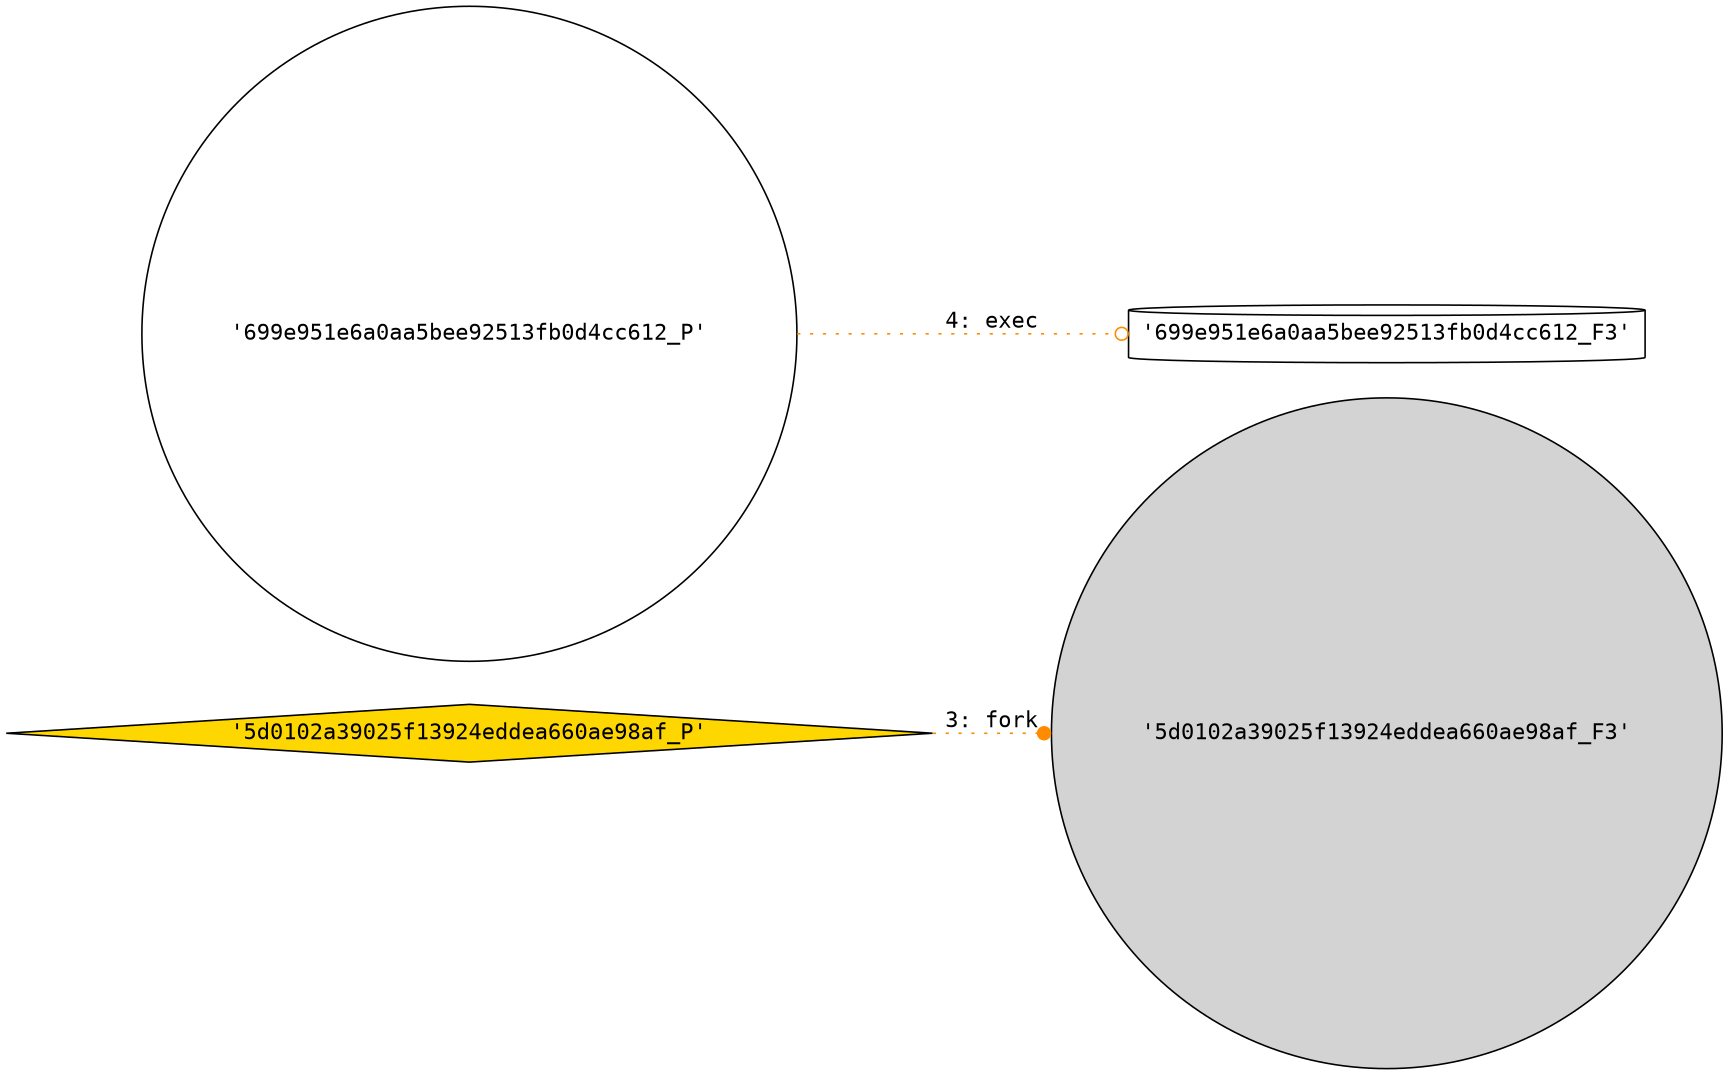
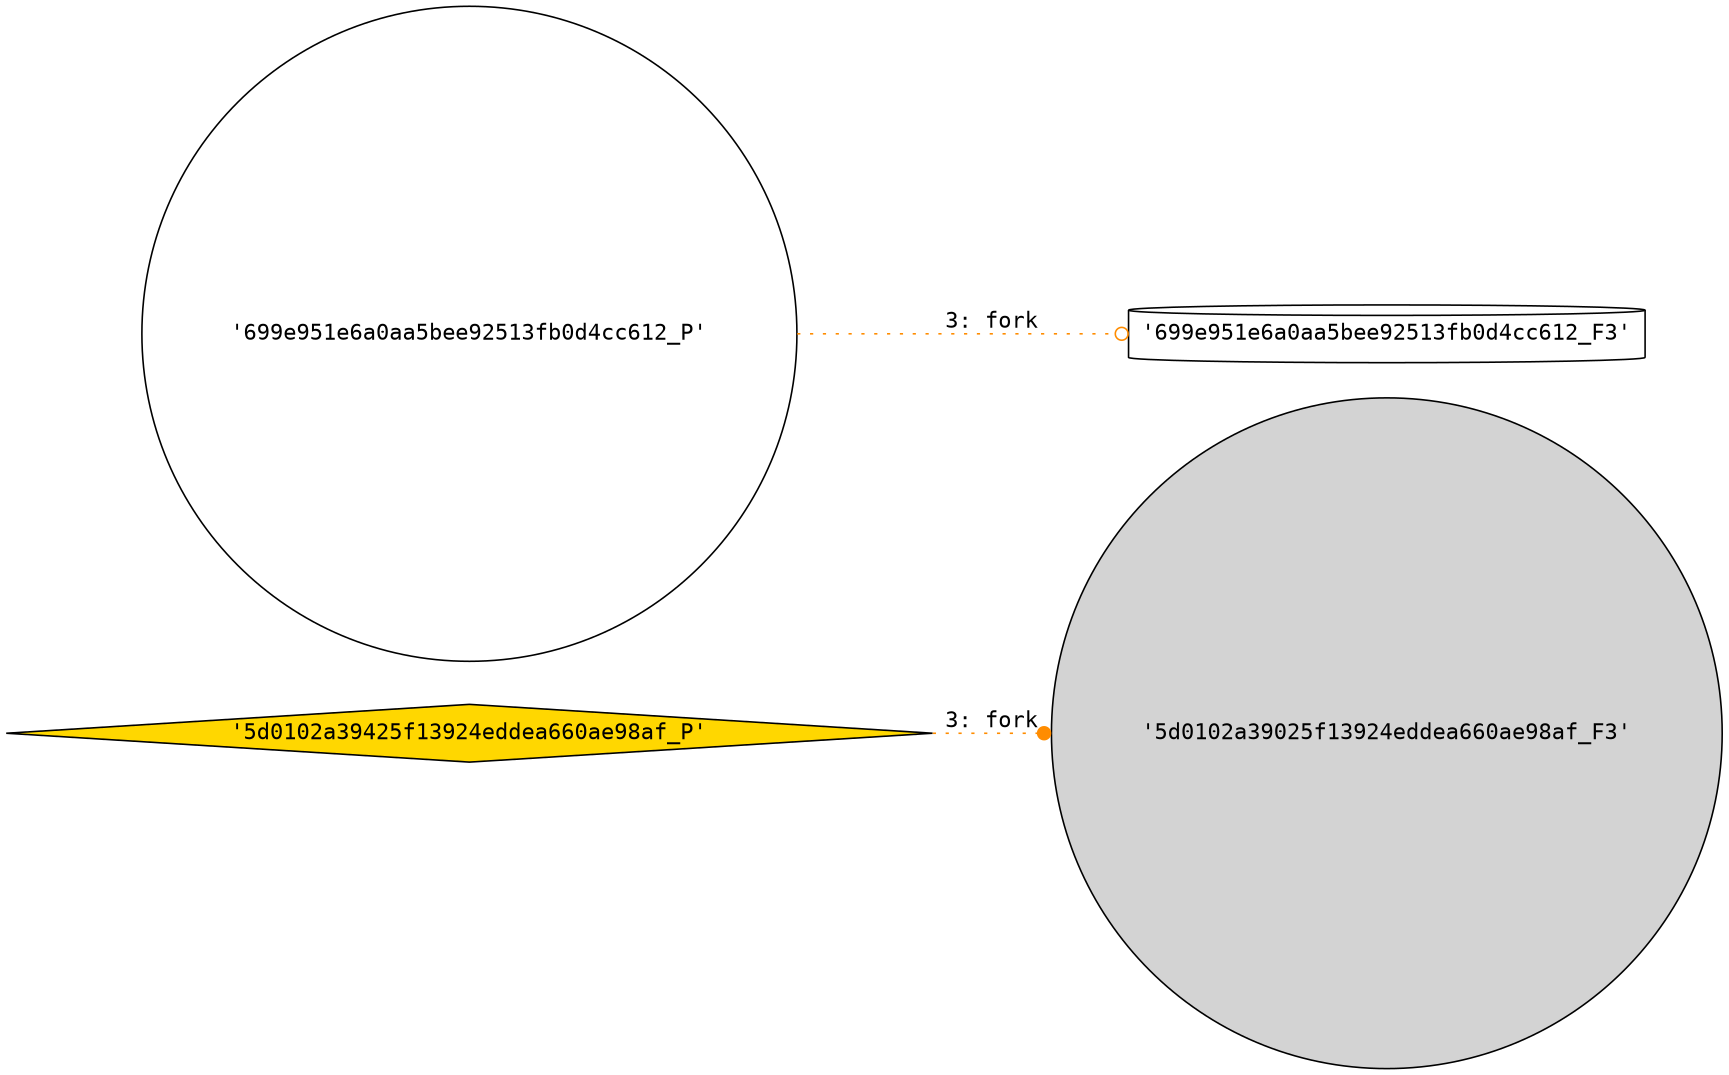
(992, 322) -> (992, 322)
(469, 733) -> (469, 733)
